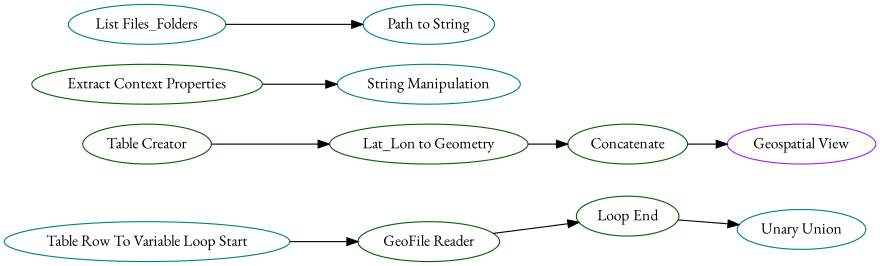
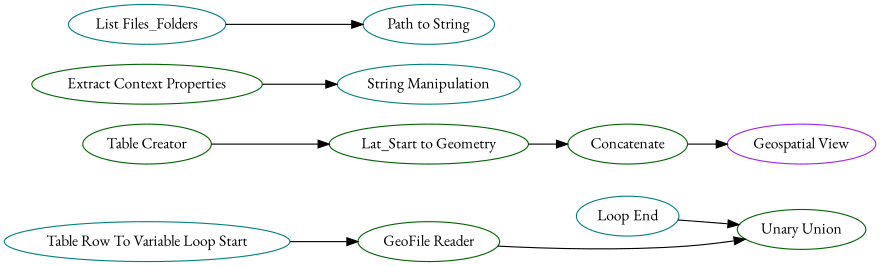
(429, 144) -> (429, 144)
(628, 216) -> (628, 216)
(530, 229) -> (616, 249)
(802, 229) -> (802, 229)
